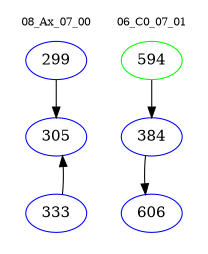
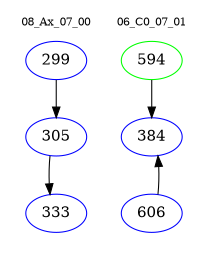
(145, 170) -> (159, 181)
(63, 181) -> (49, 170)
